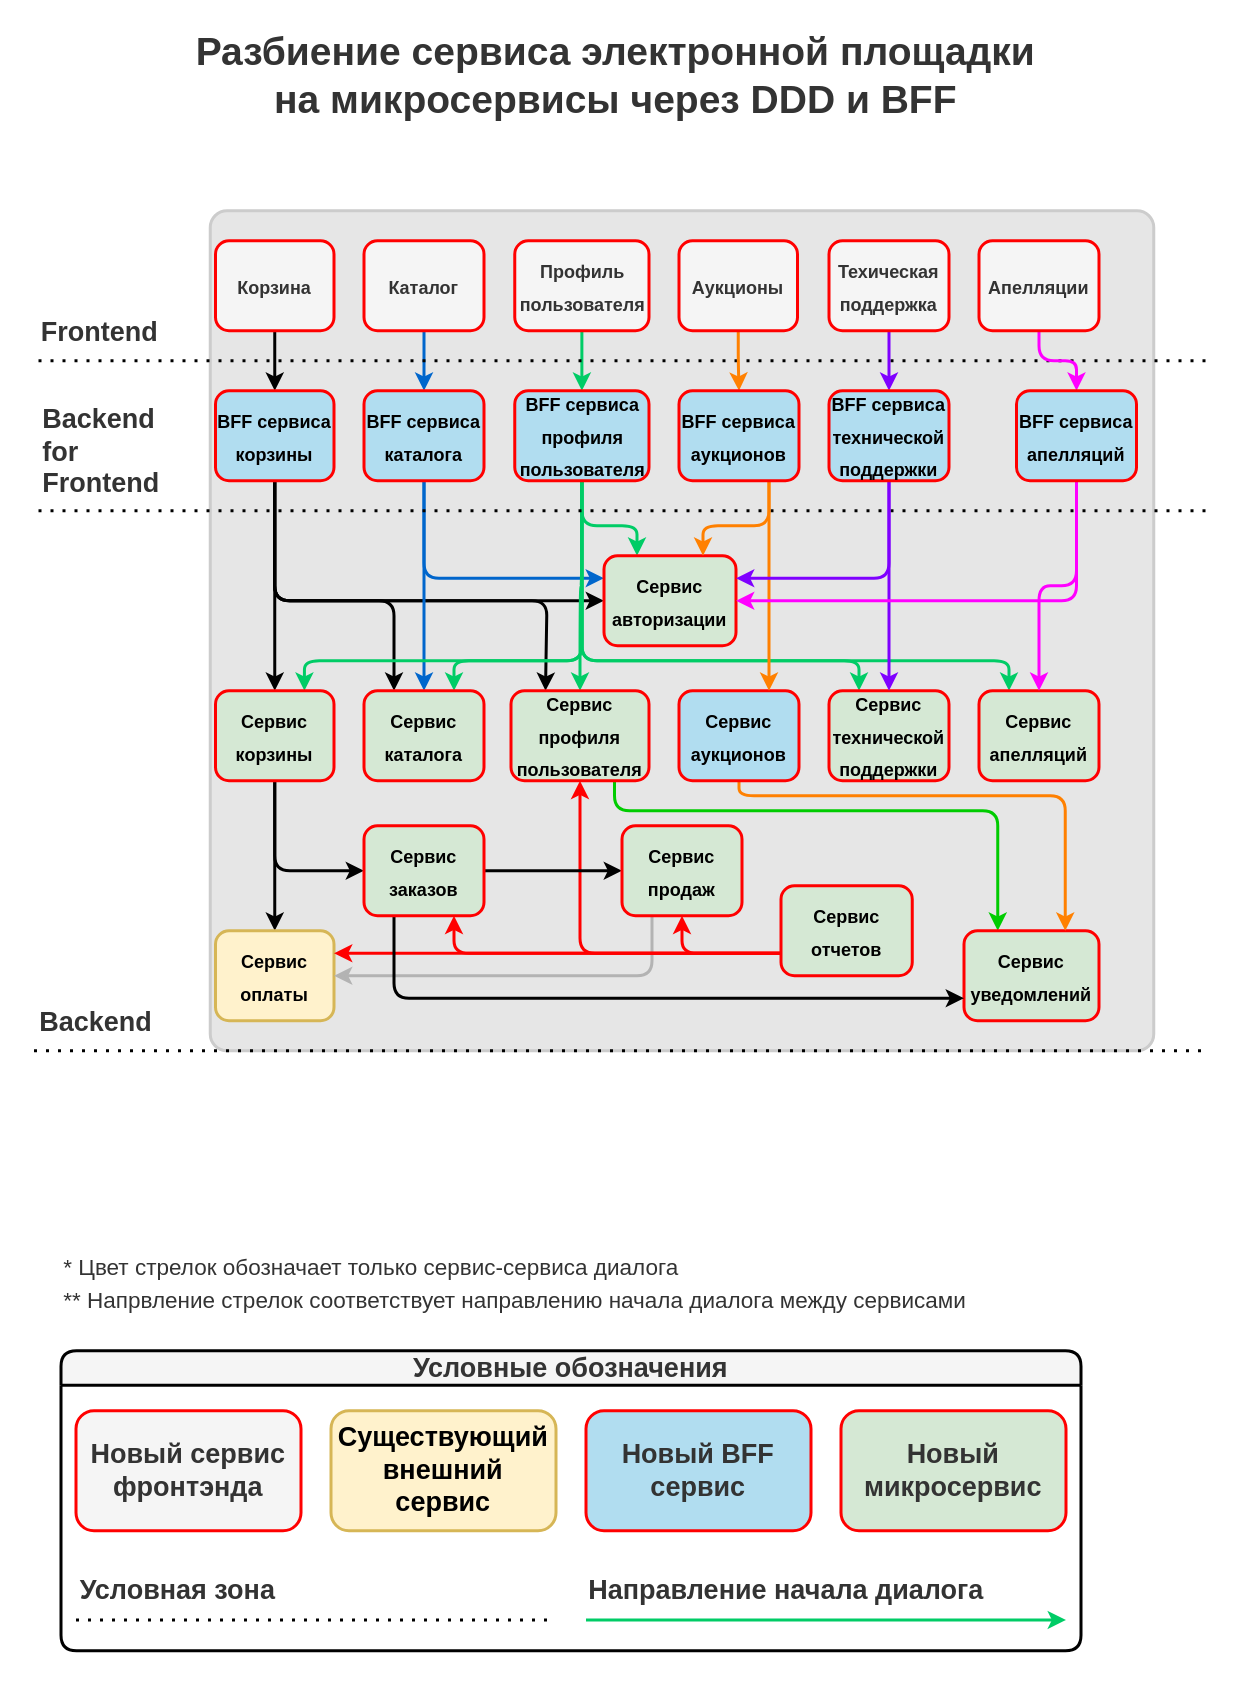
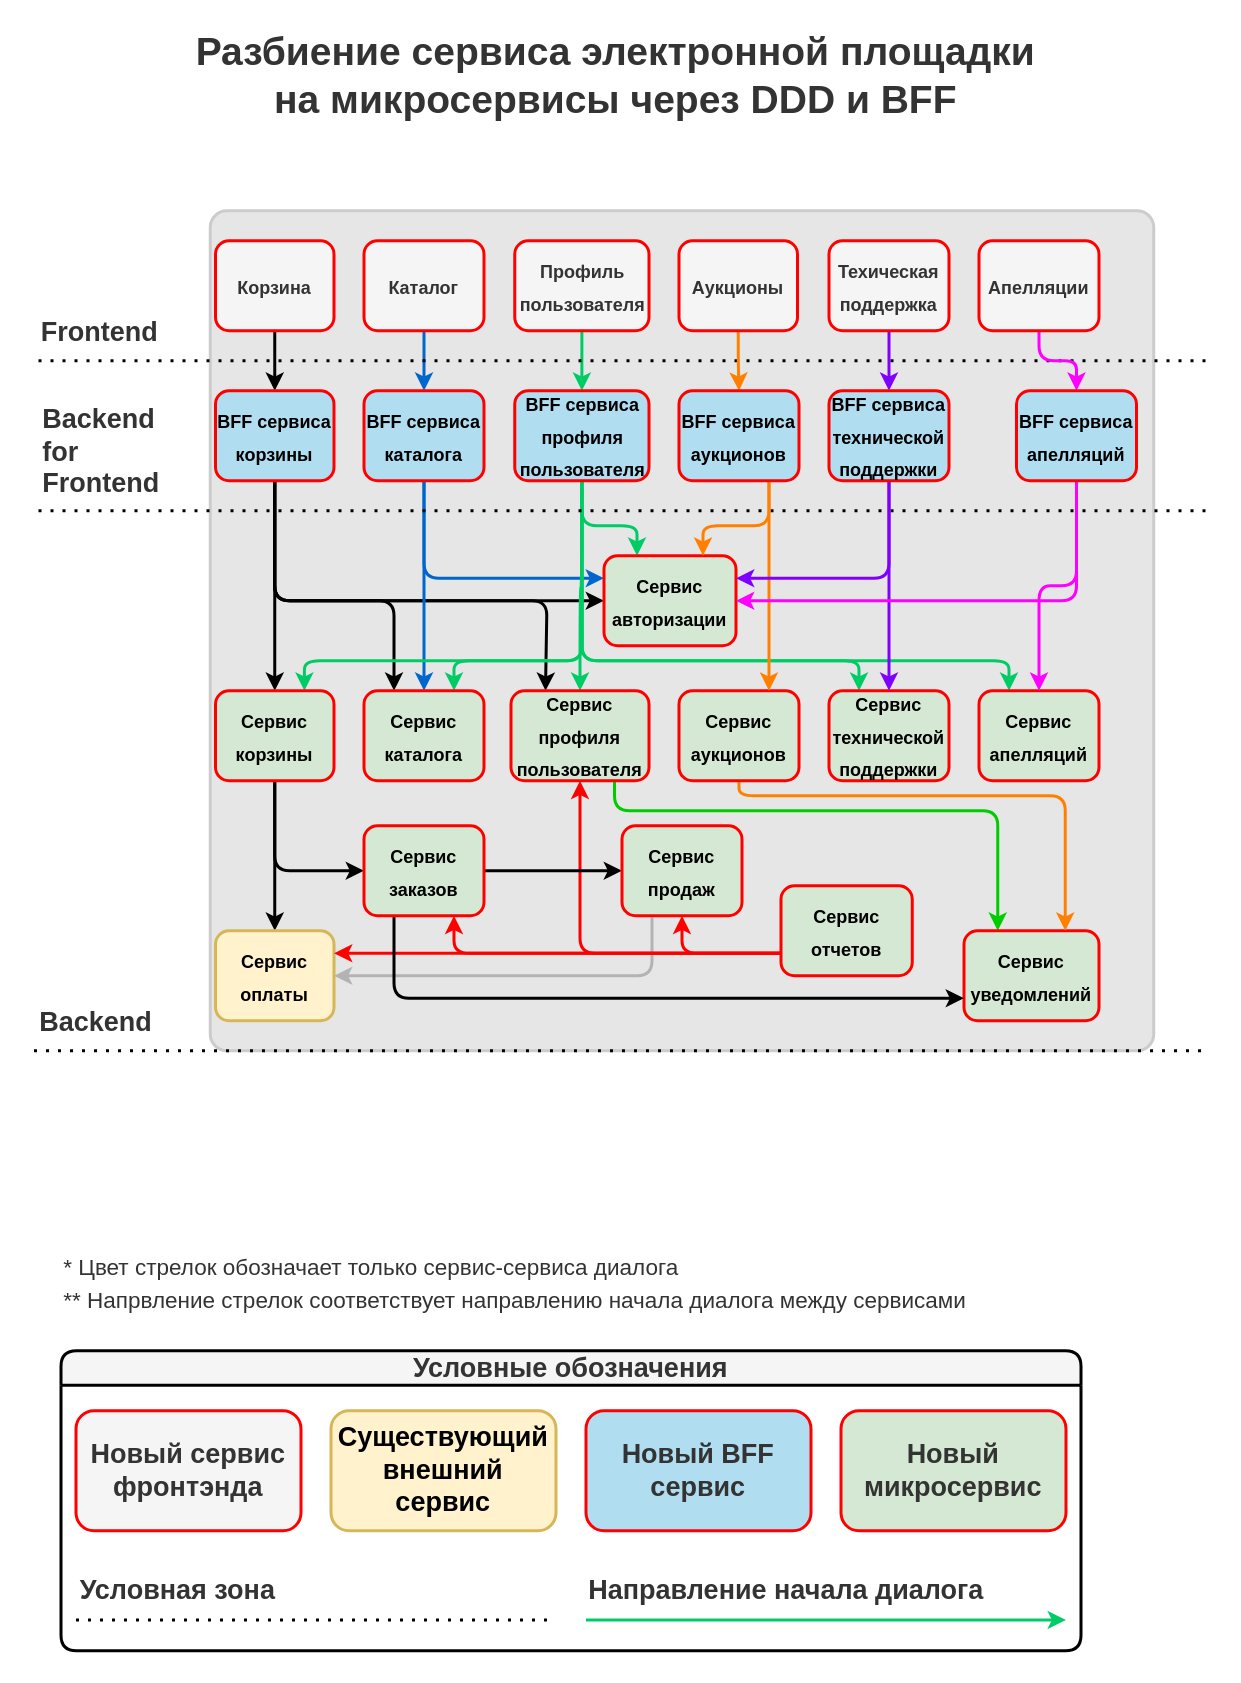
(739, 736) -> (739, 736)
